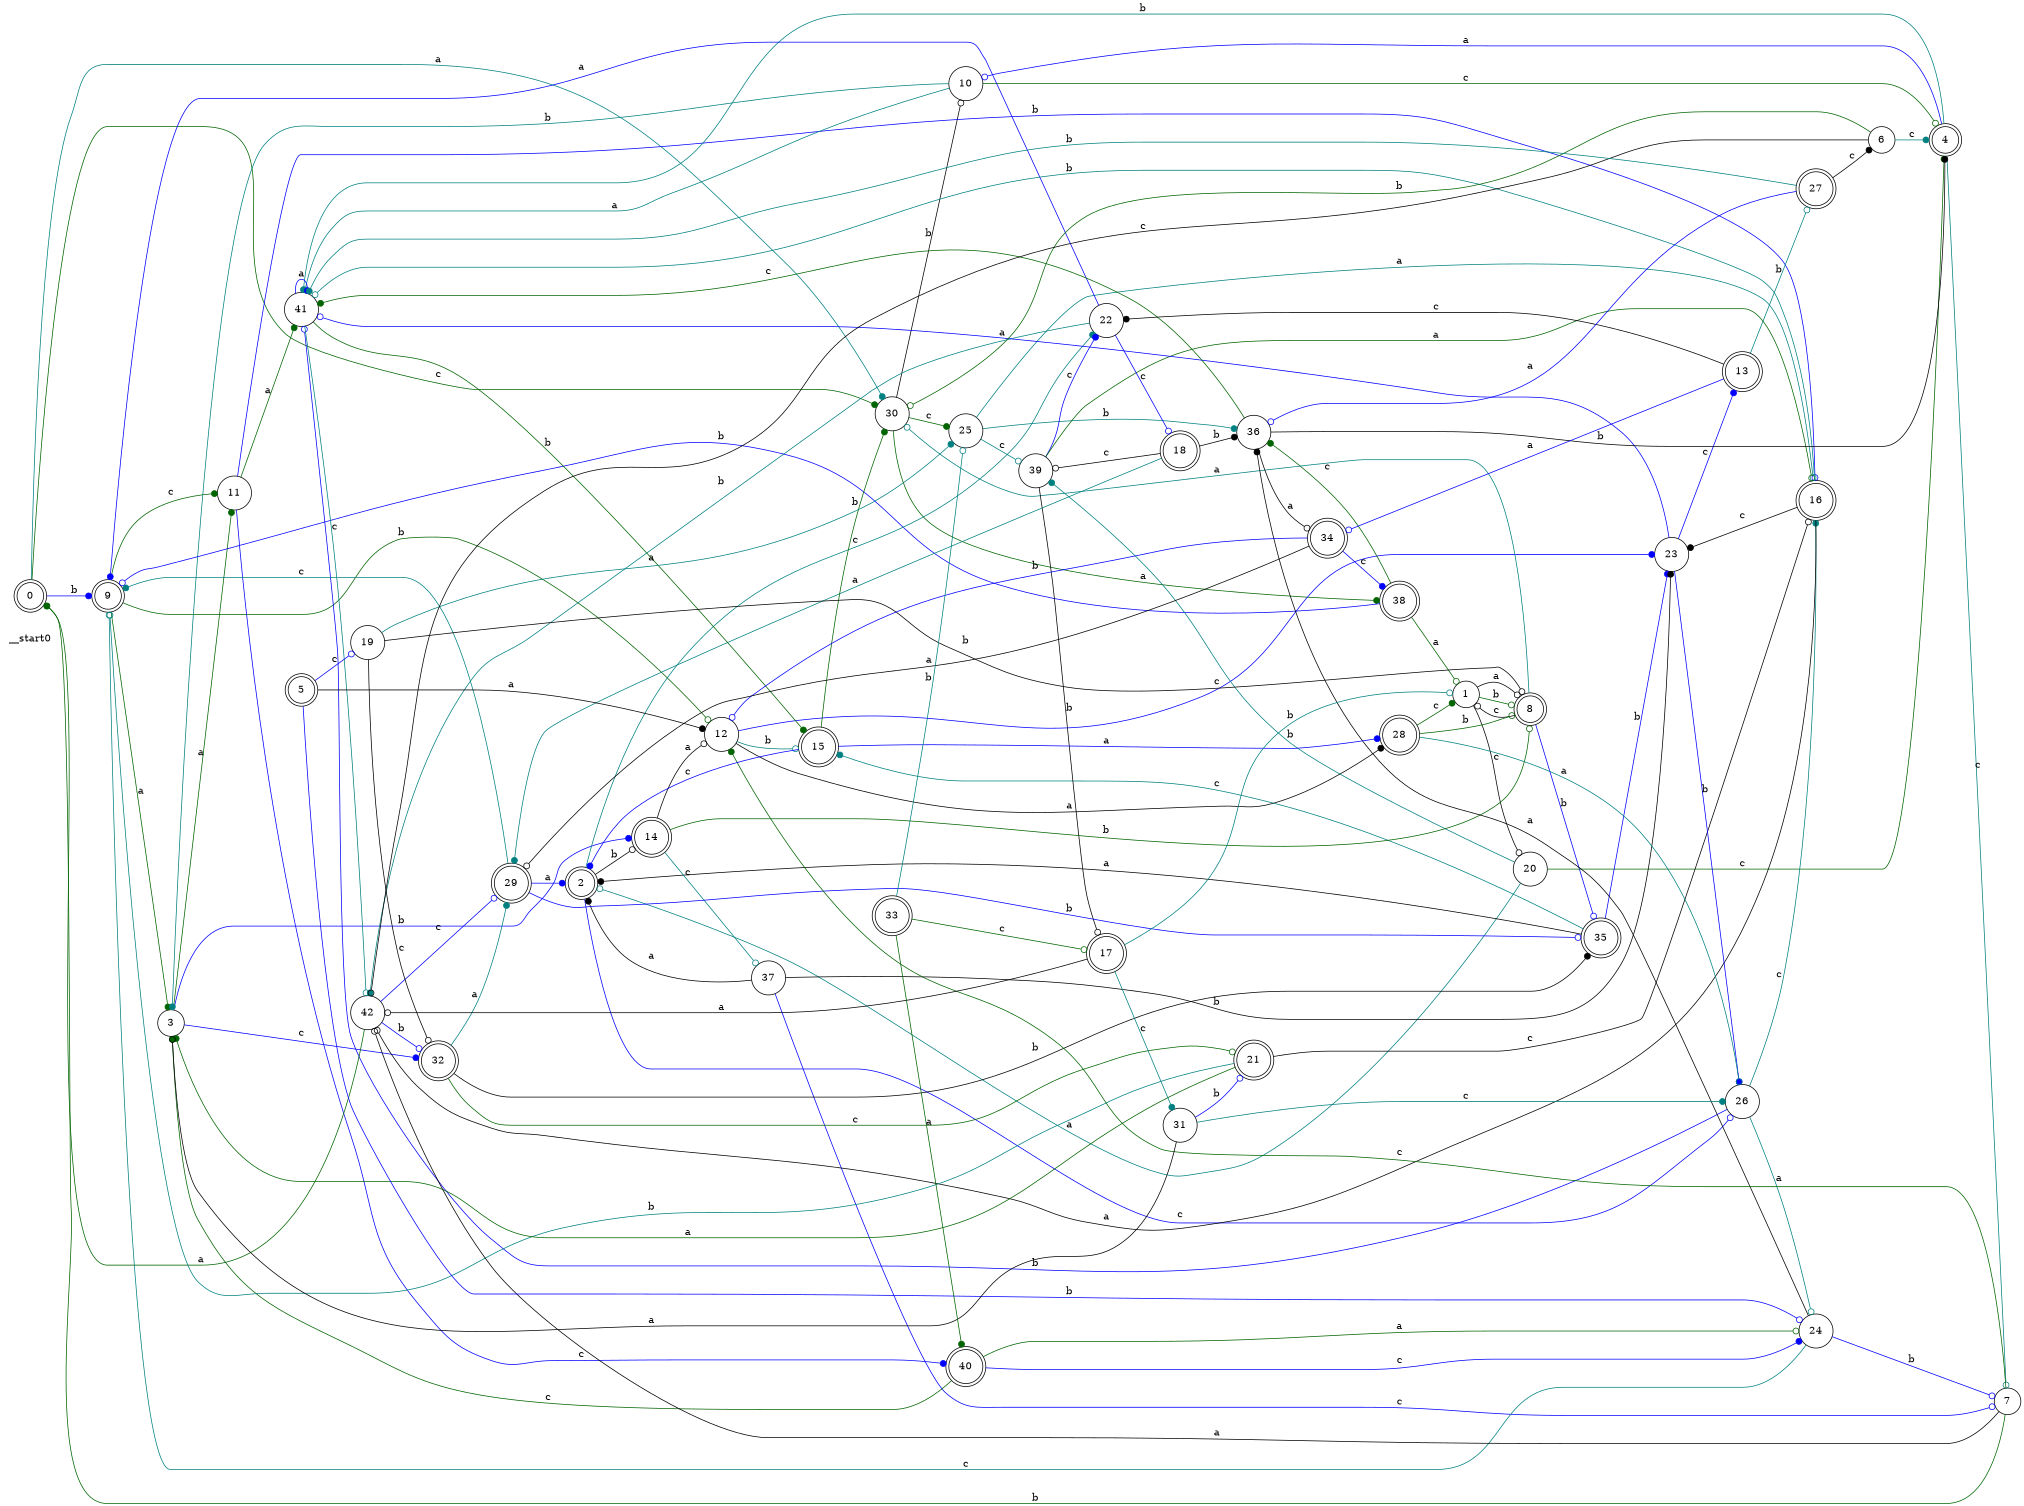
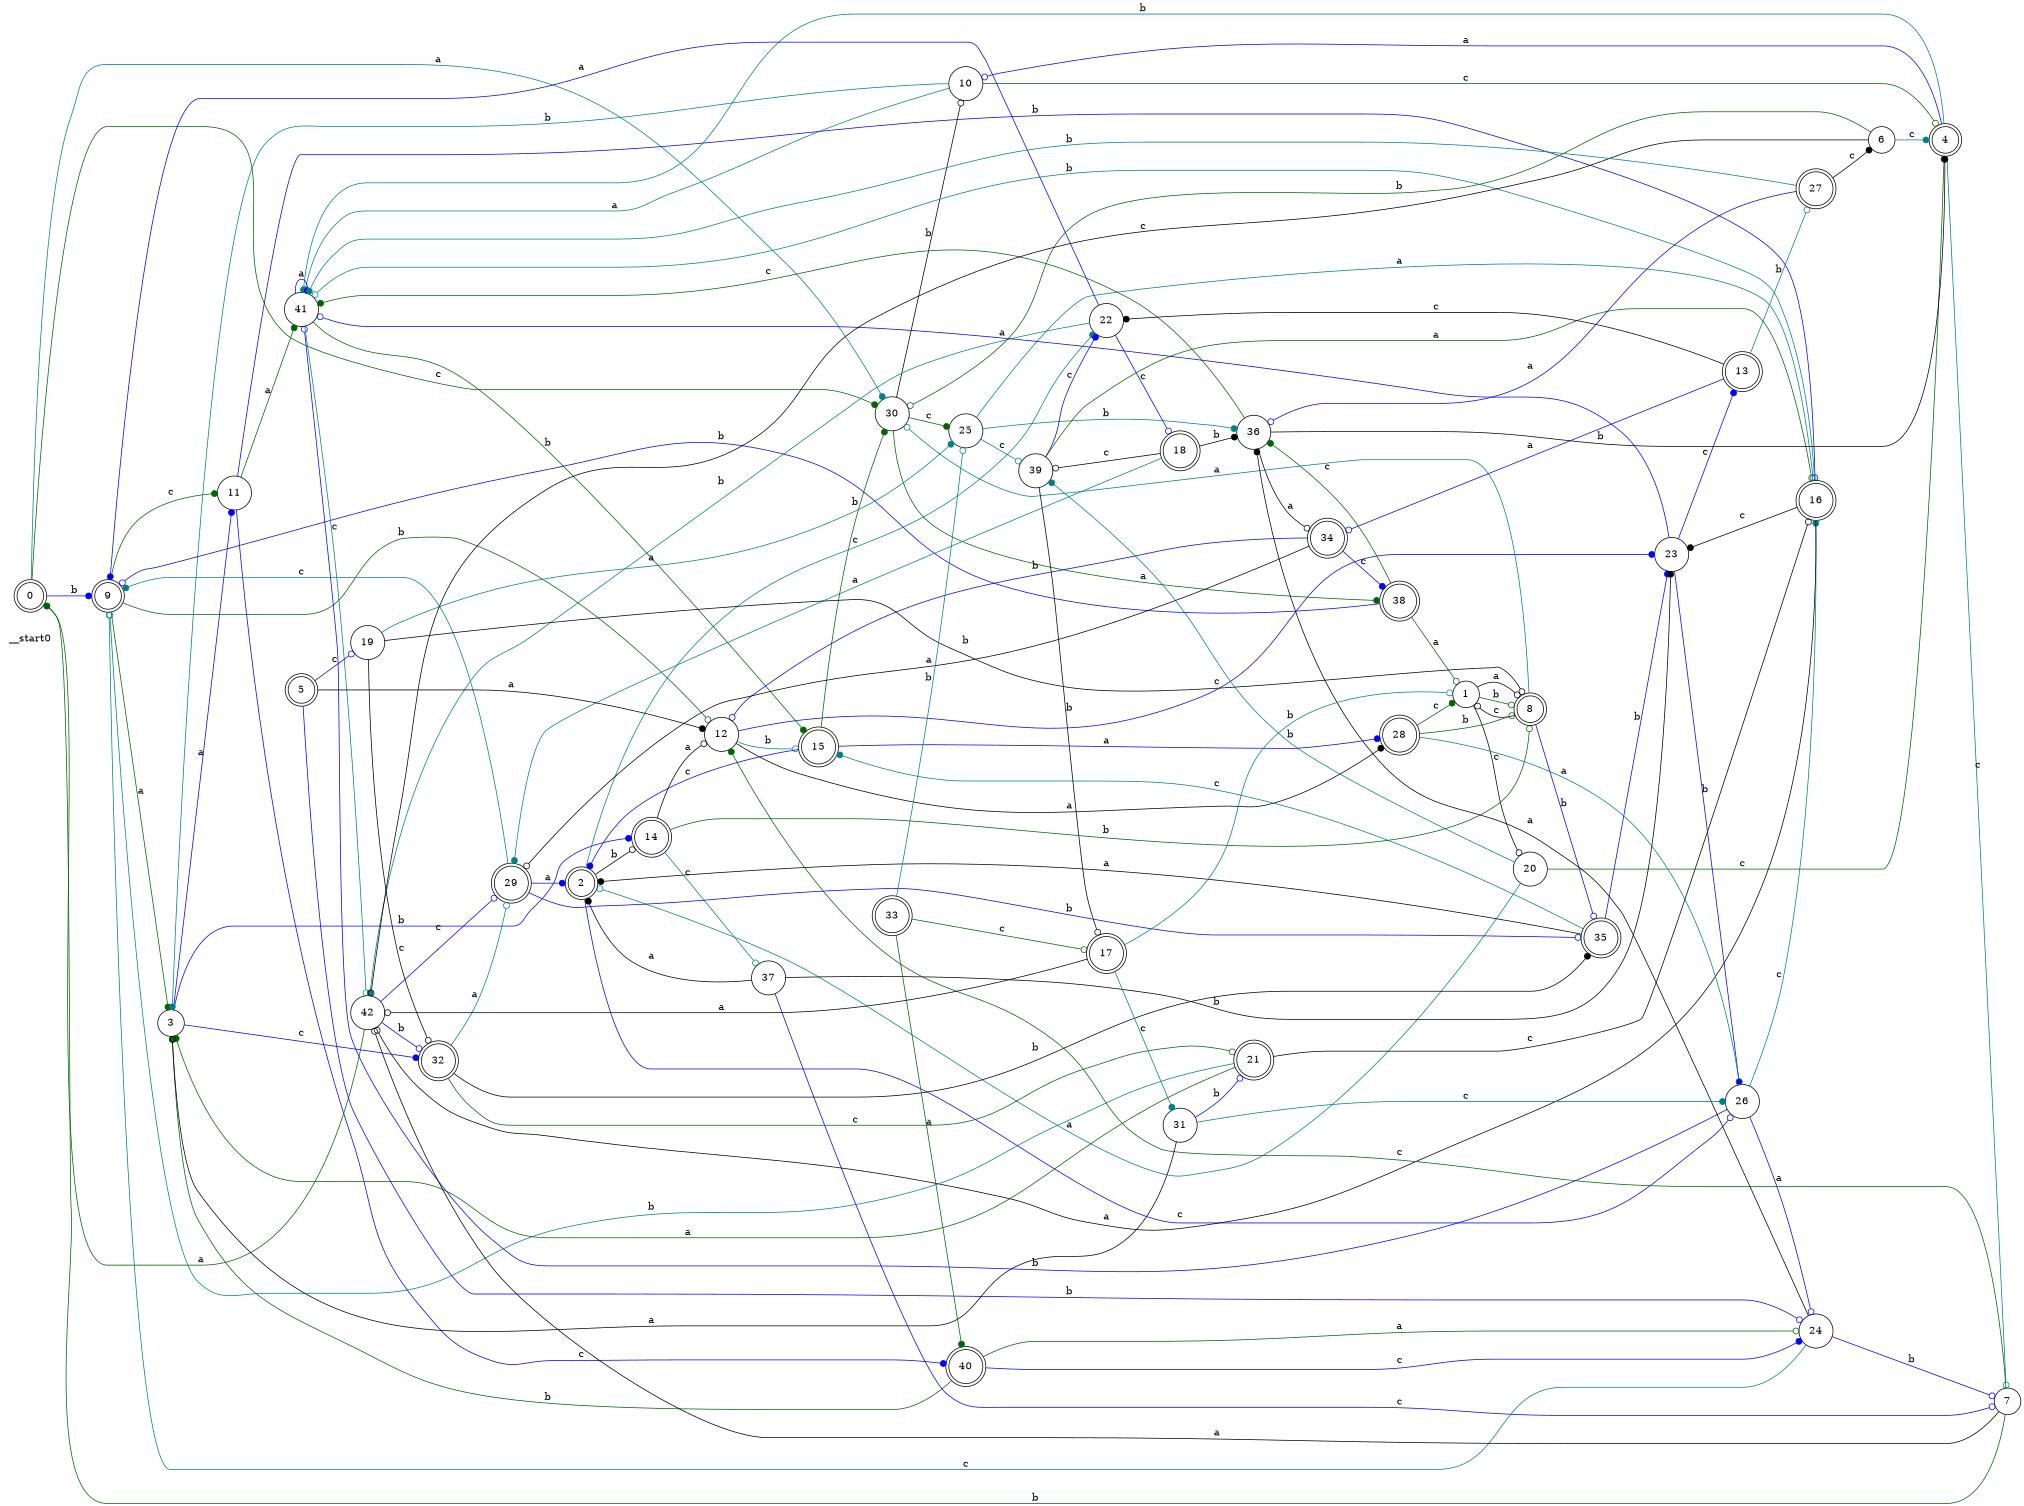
(202, 763) -> (202, 763)
(486, 980) -> (486, 980)
(1785, 1211) -> (1785, 1211)
(548, 1397) -> (548, 1397)
